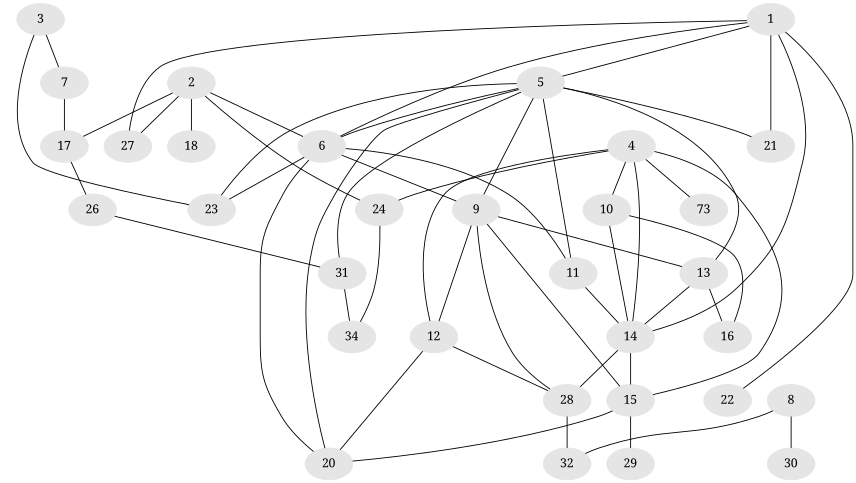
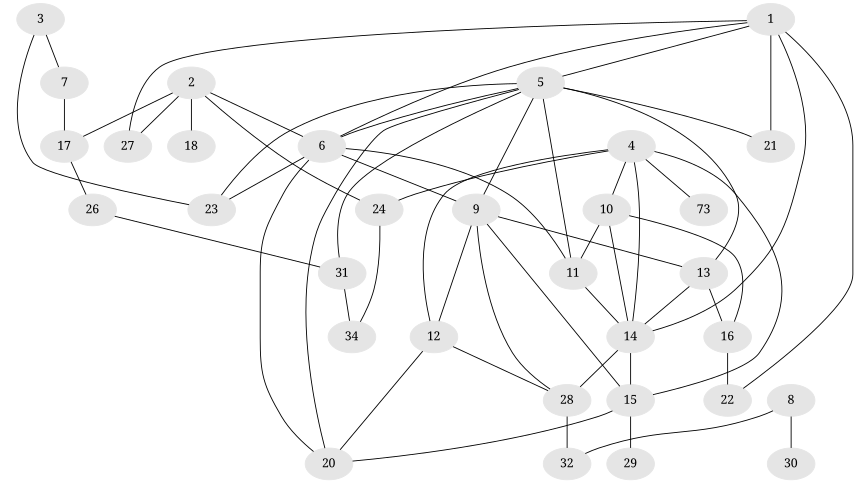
none -> (593, 237)
none -> (728, 366)
